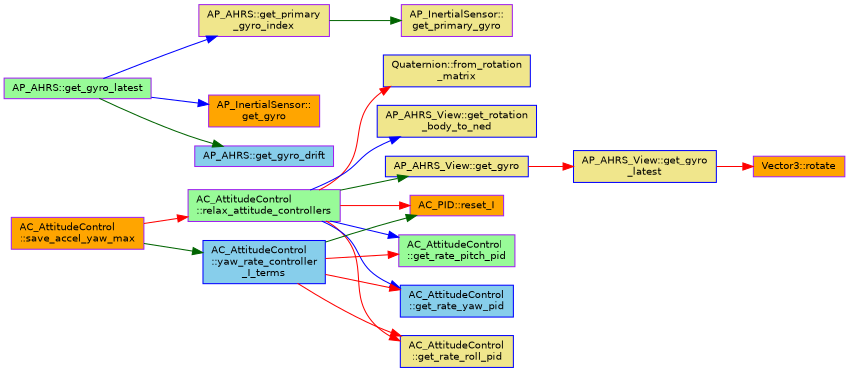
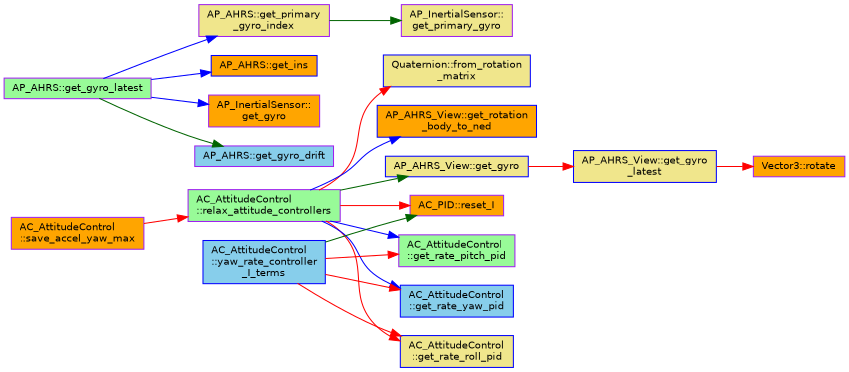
none -> (264, 66)
(457, 121) -> (457, 121)
(168, 247) -> none
